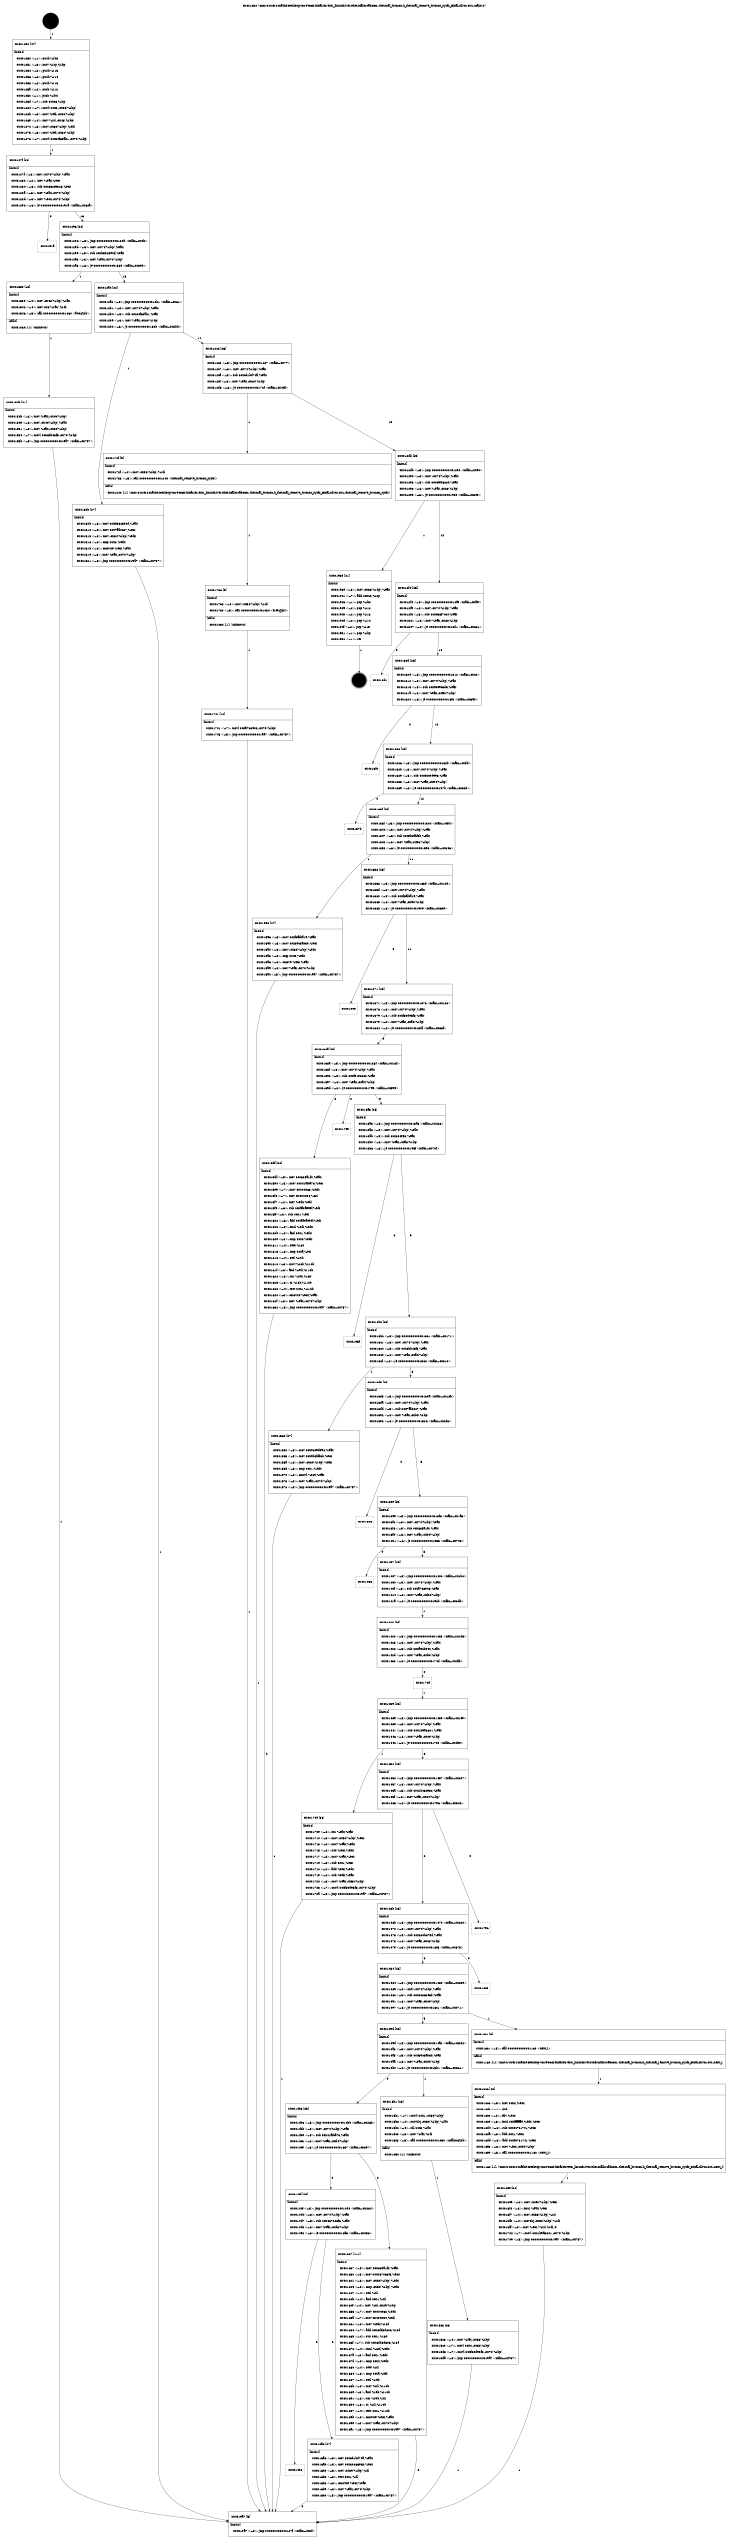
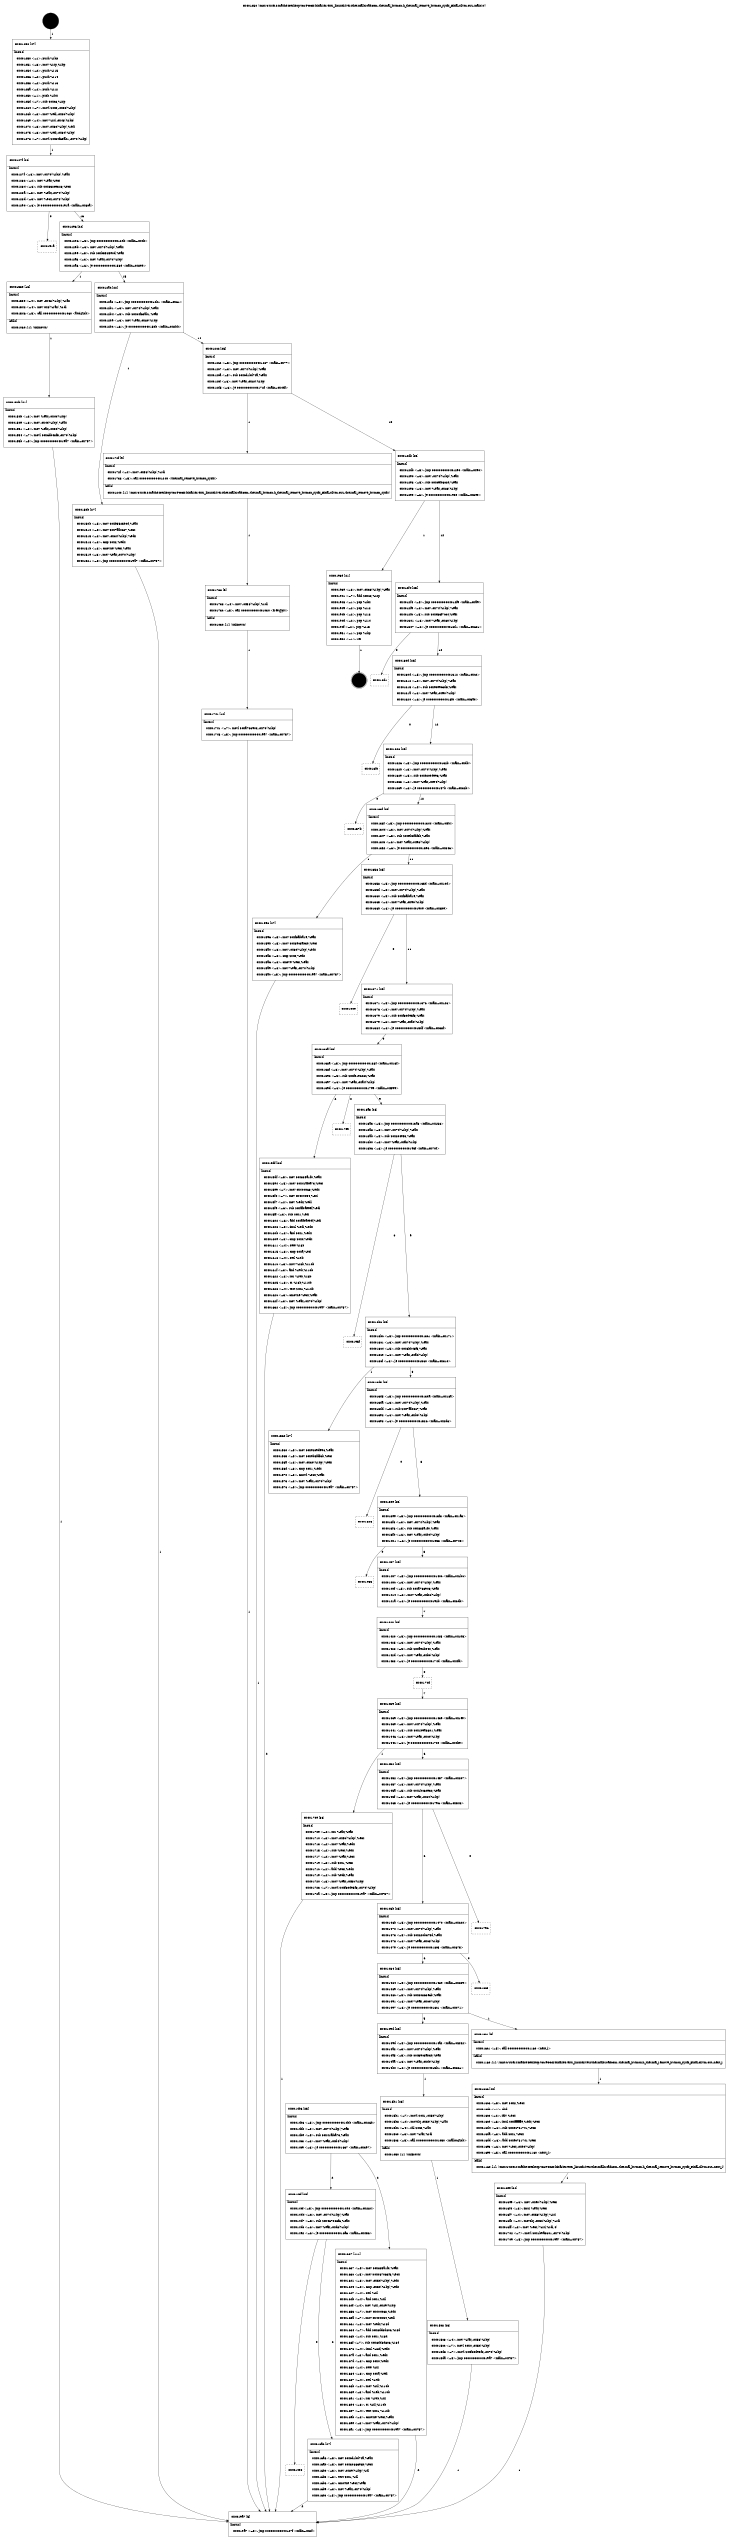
(272, 1999) -> none
(374, 2088) -> none
